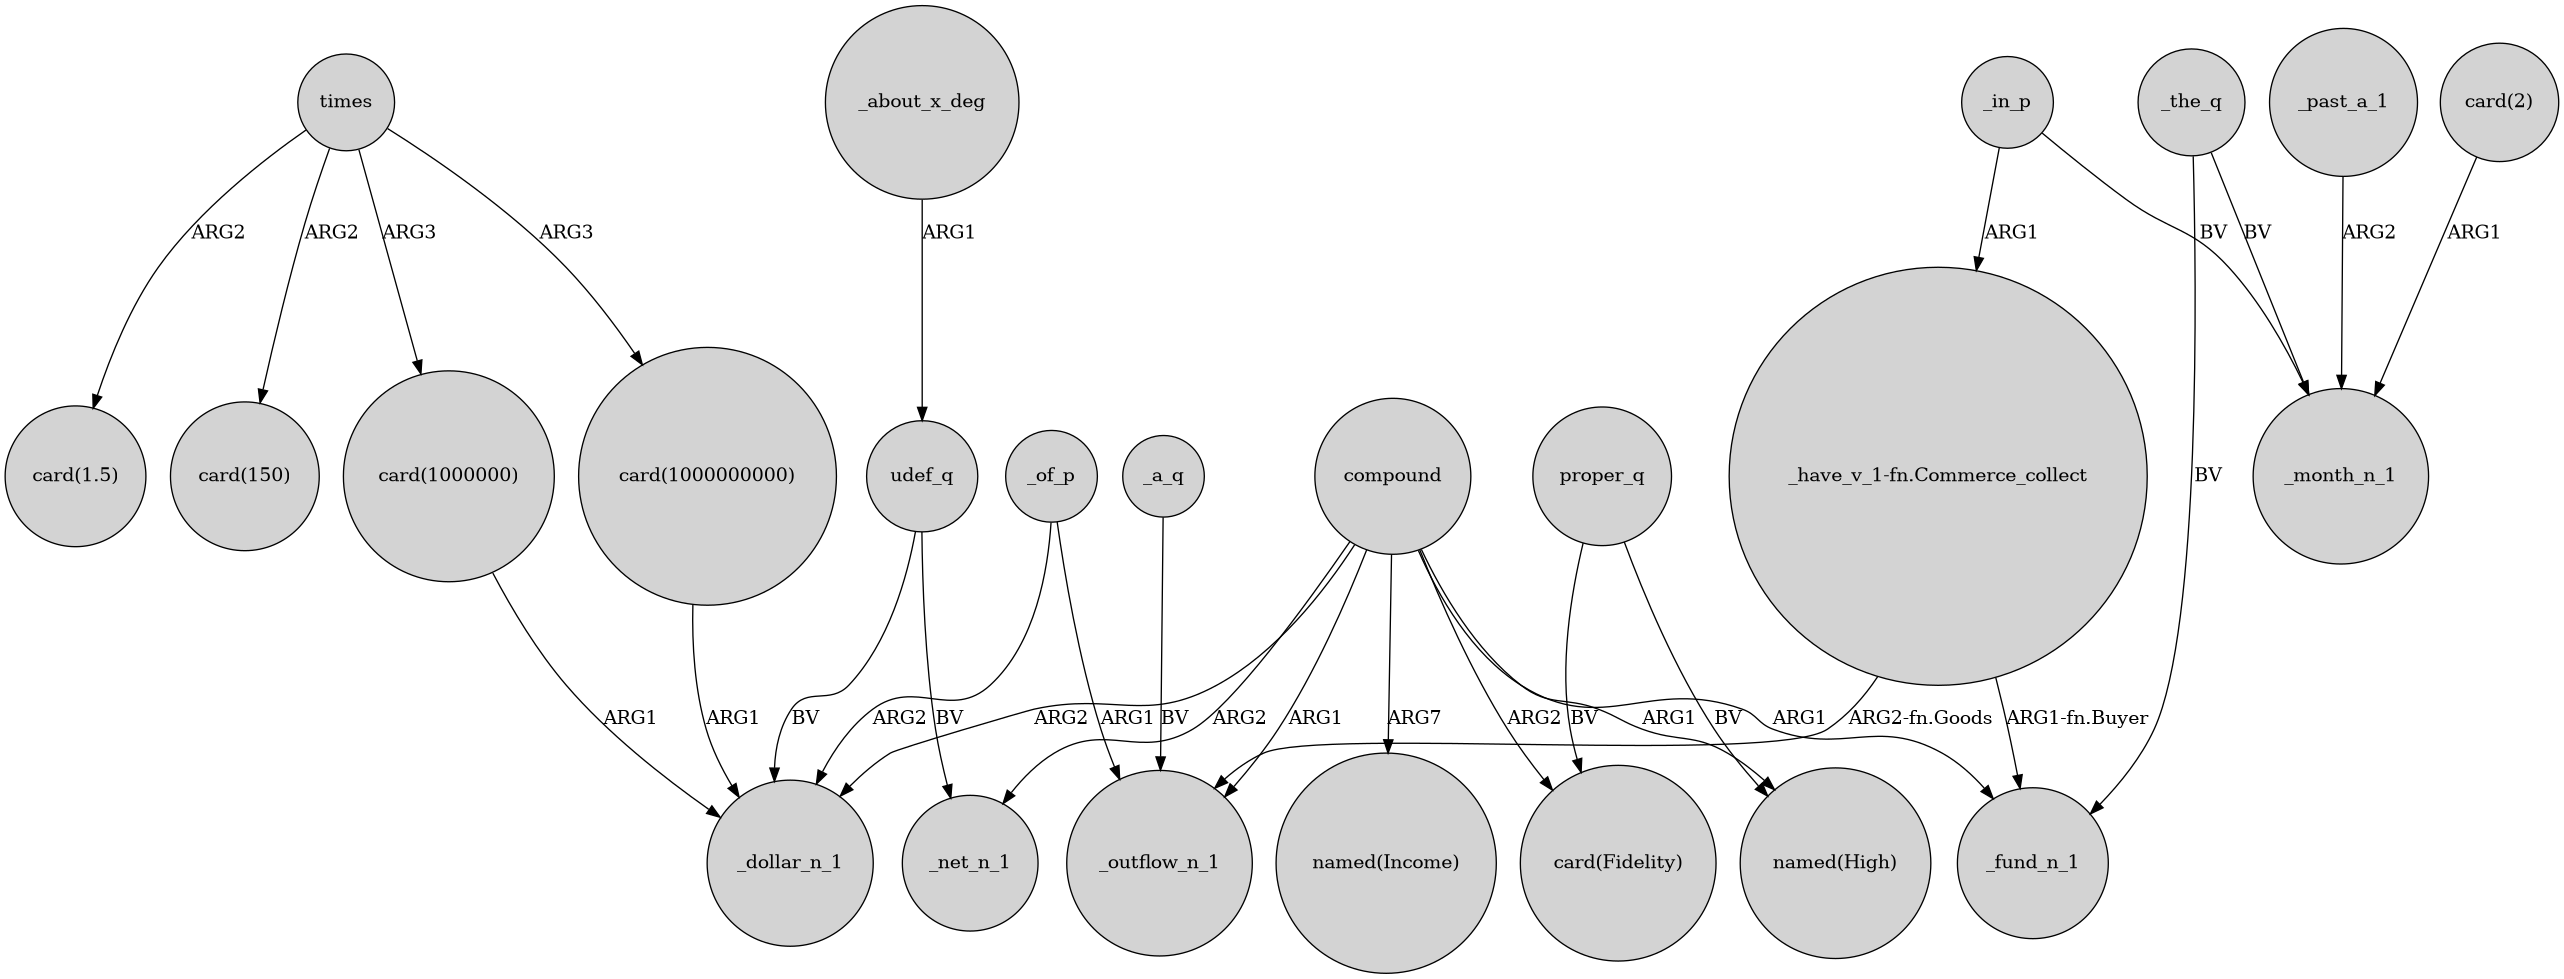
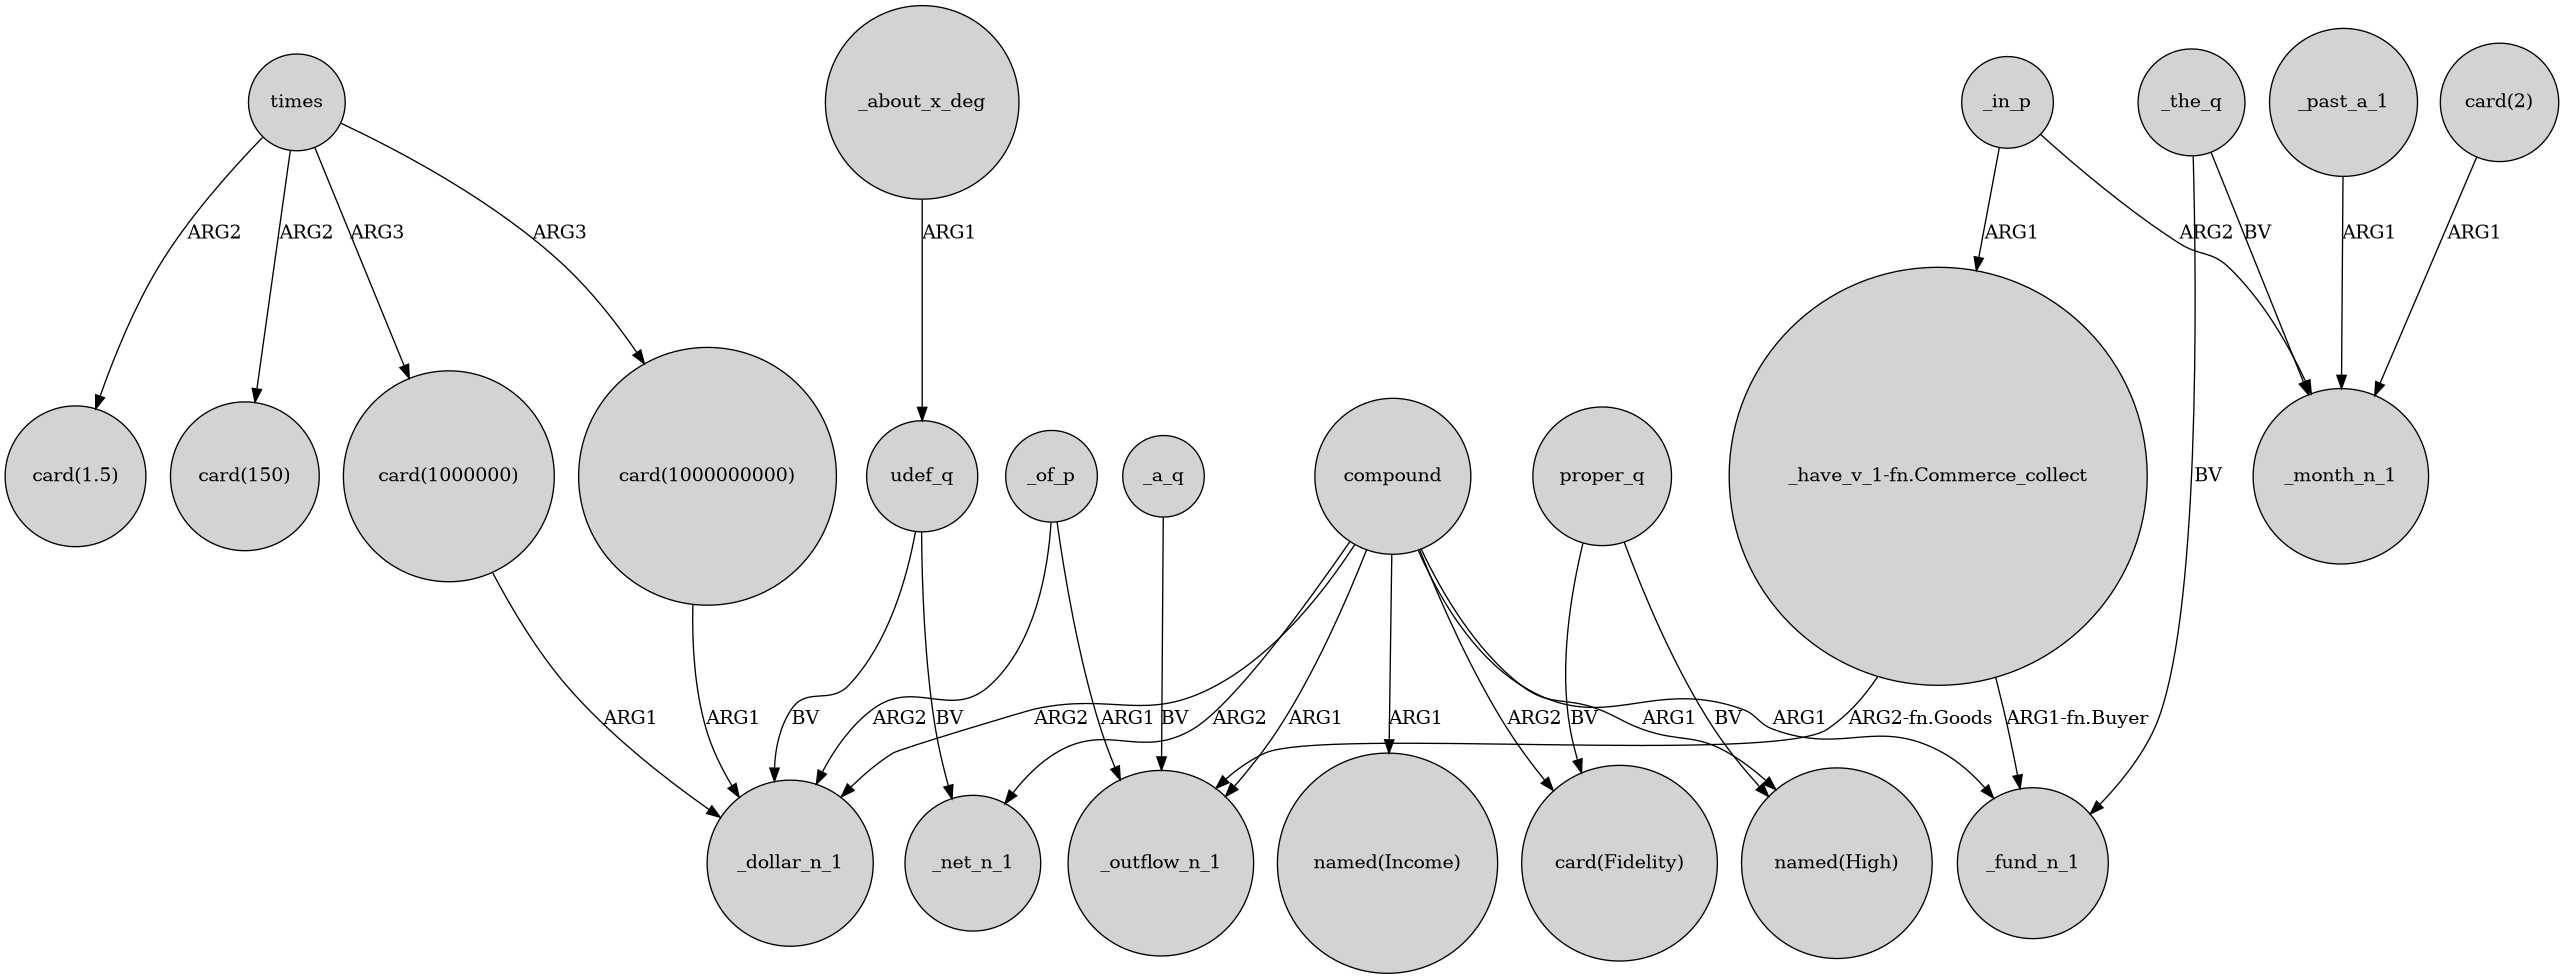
(2213, 233) -> (2207, 233)
(2369, 233) -> (2369, 233)
(1415, 719) -> (1416, 719)
